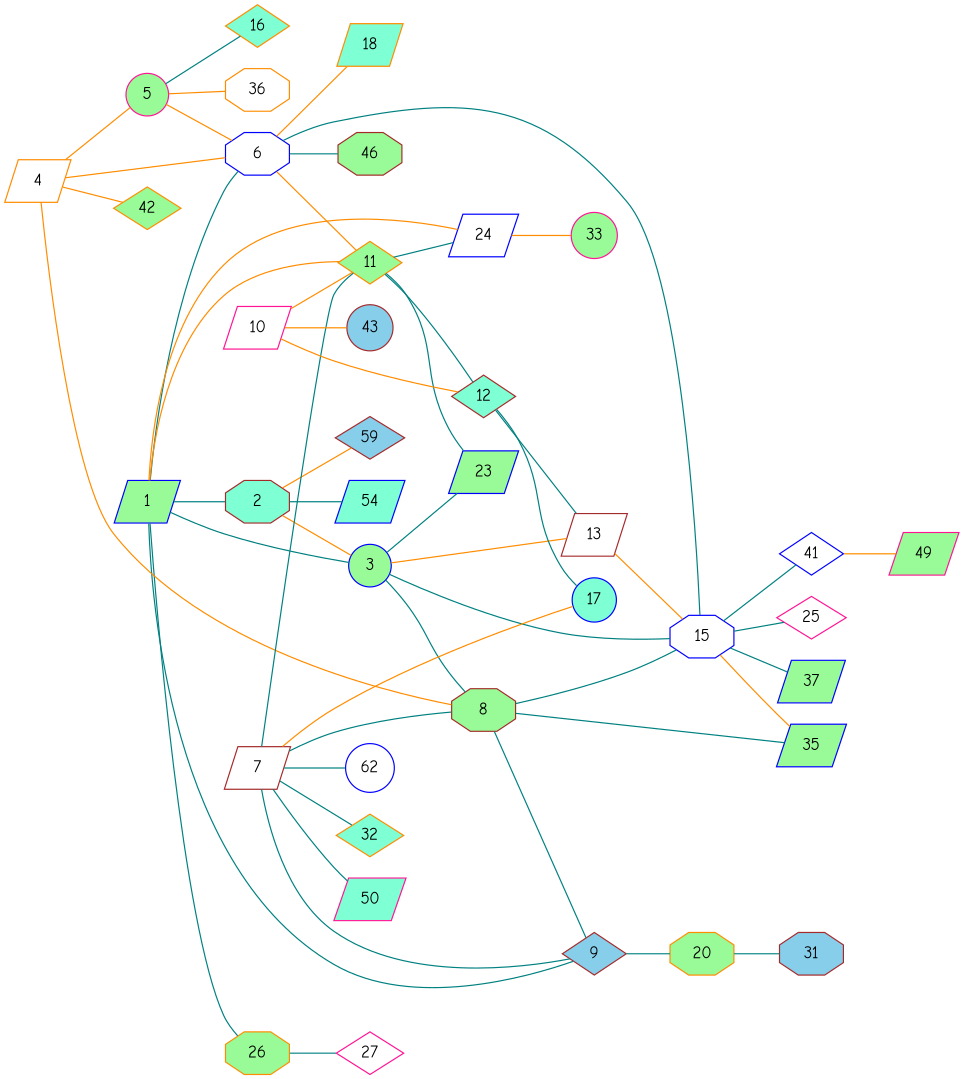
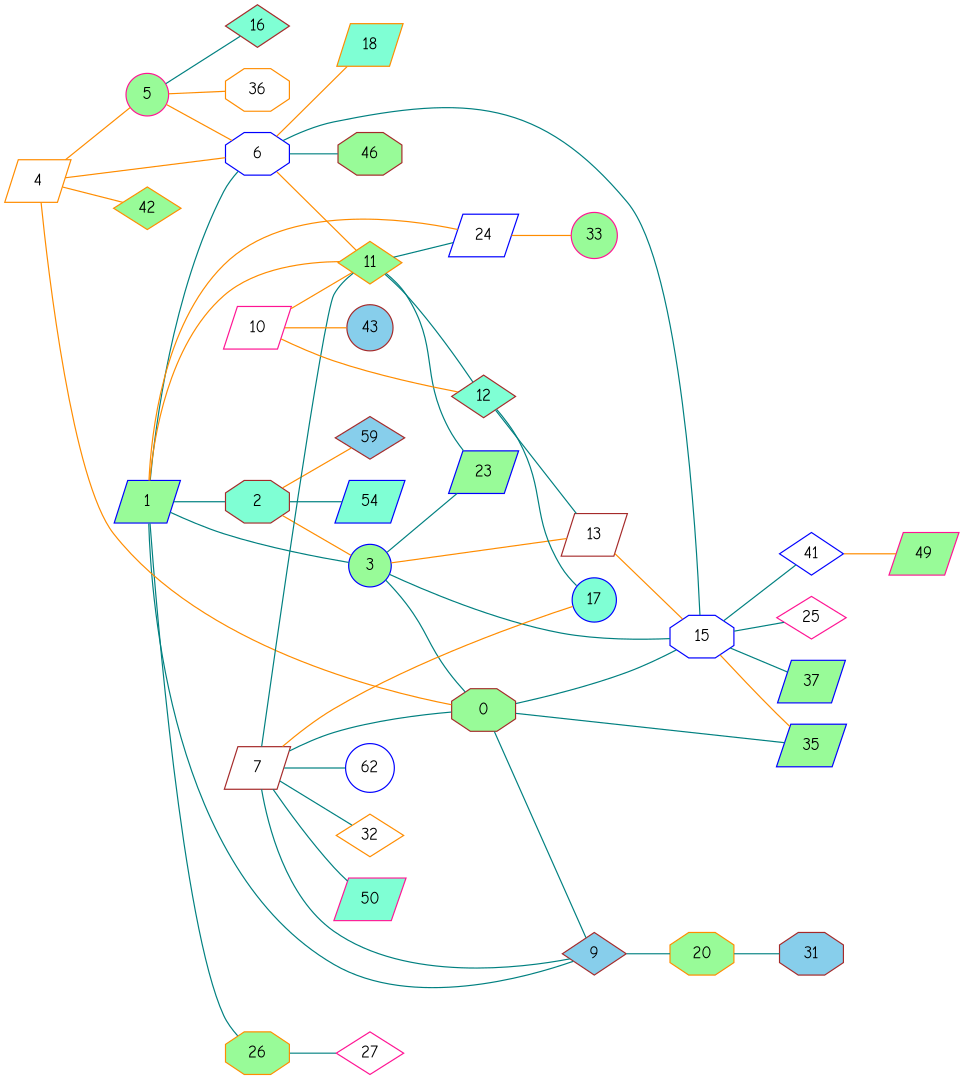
(257, 26) -> (257, 26)
(484, 710) -> (484, 710)
(370, 835) -> (370, 835)
